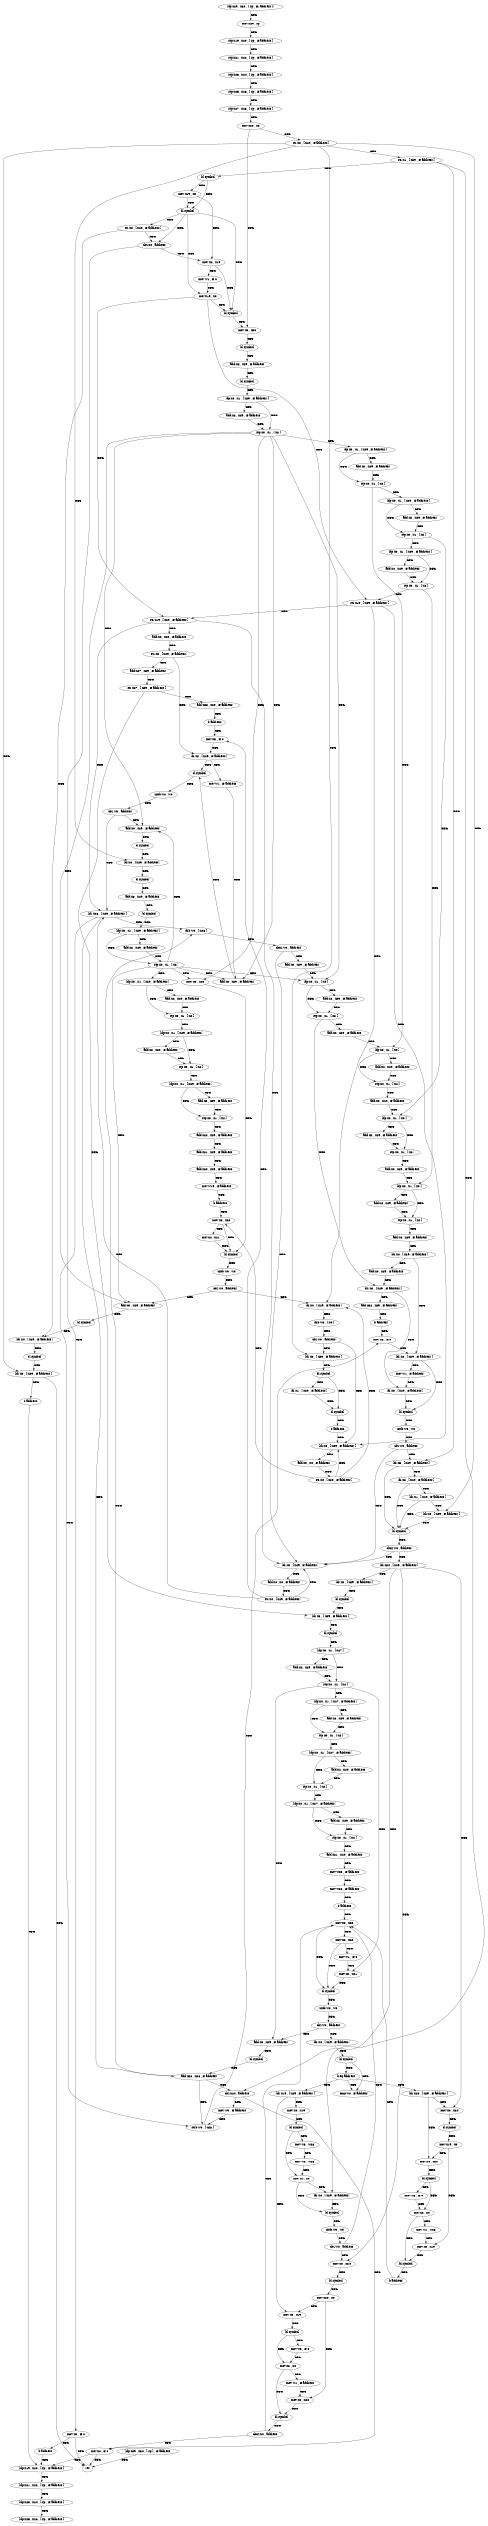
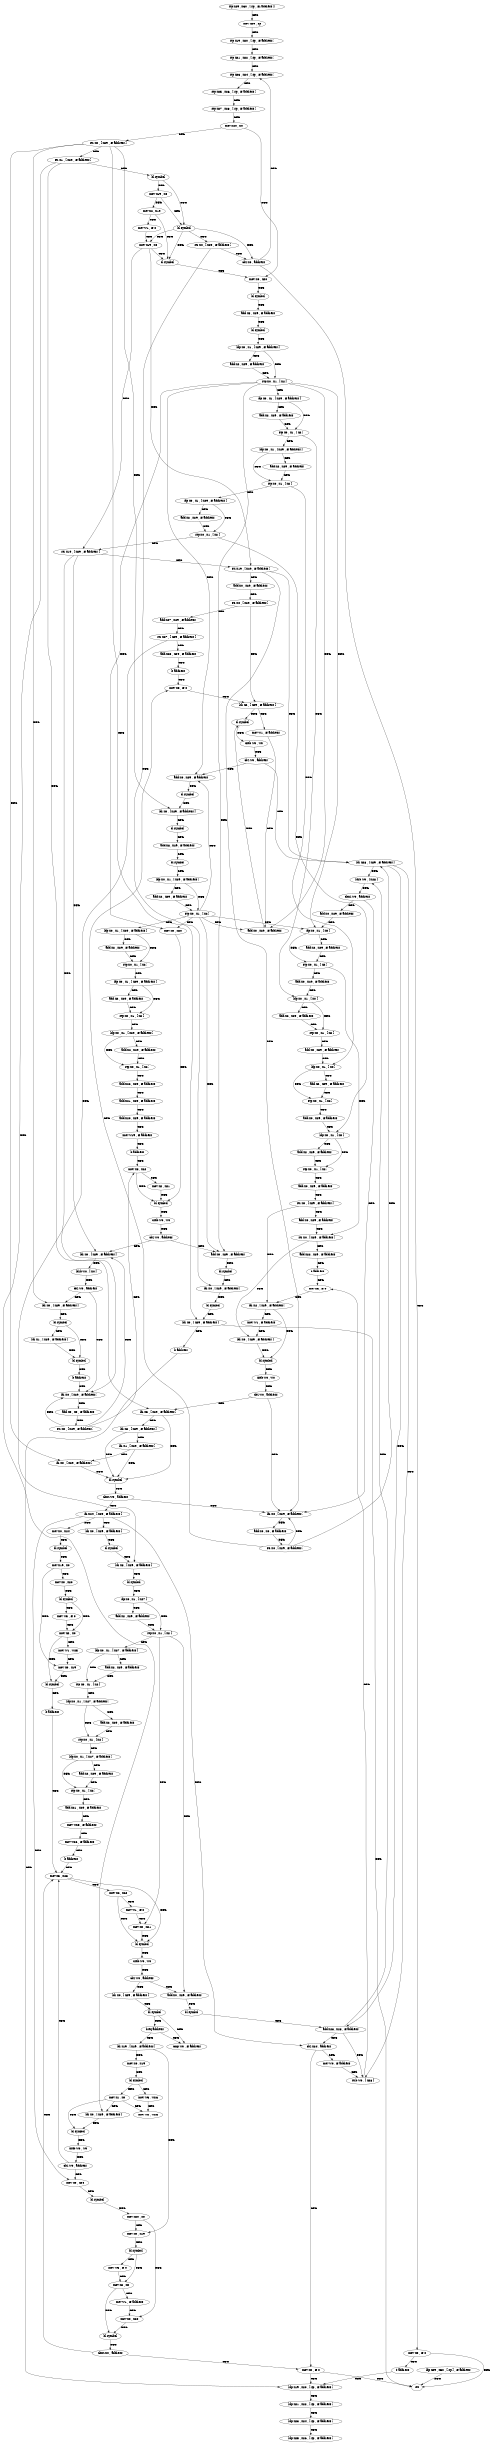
(179, 256) -> (270, 170)
(428, 2094) -> none
(303, 2169) -> (132, 2106)
